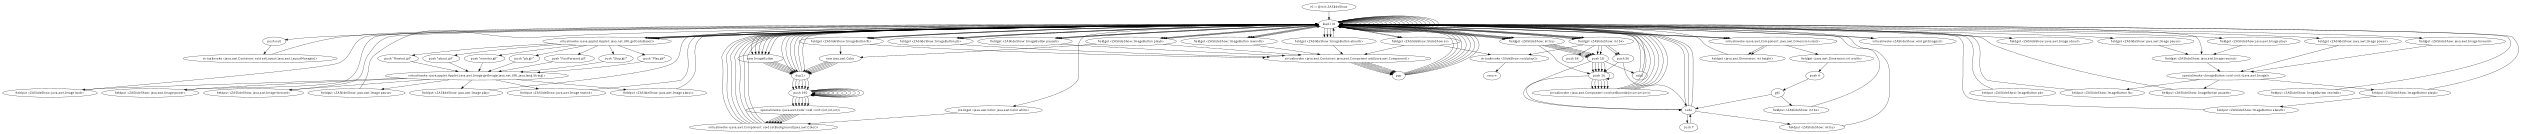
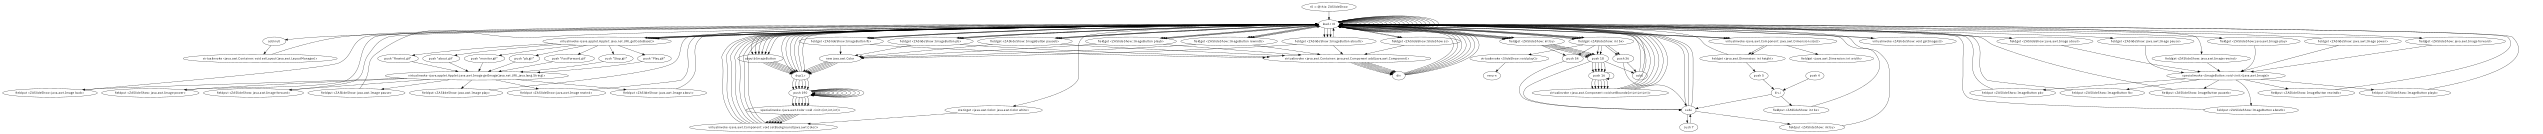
(1329, 7) -> (1329, 7)
(1828, 28) -> (1832, 28)
(274, 41) -> (274, 41)
(1463, 49) -> none
none -> (884, 50)
none -> (927, 50)
(2172, 50) -> (2156, 67)
(2229, 50) -> (2254, 60)
none -> (1013, 53)
none -> (1048, 55)
(760, 59) -> (760, 59)
none -> (2129, 60)
(1561, 63) -> (1551, 49)
(1612, 66) -> (1631, 66)
(1824, 66) -> none
(1399, 76) -> (1399, 76)
none -> (1759, 76)
none -> (2115, 84)
none -> (2265, 84)
(1778, 93) -> (1778, 93)
(1534, 99) -> (1521, 95)
(2329, 101) -> (2247, 89)
